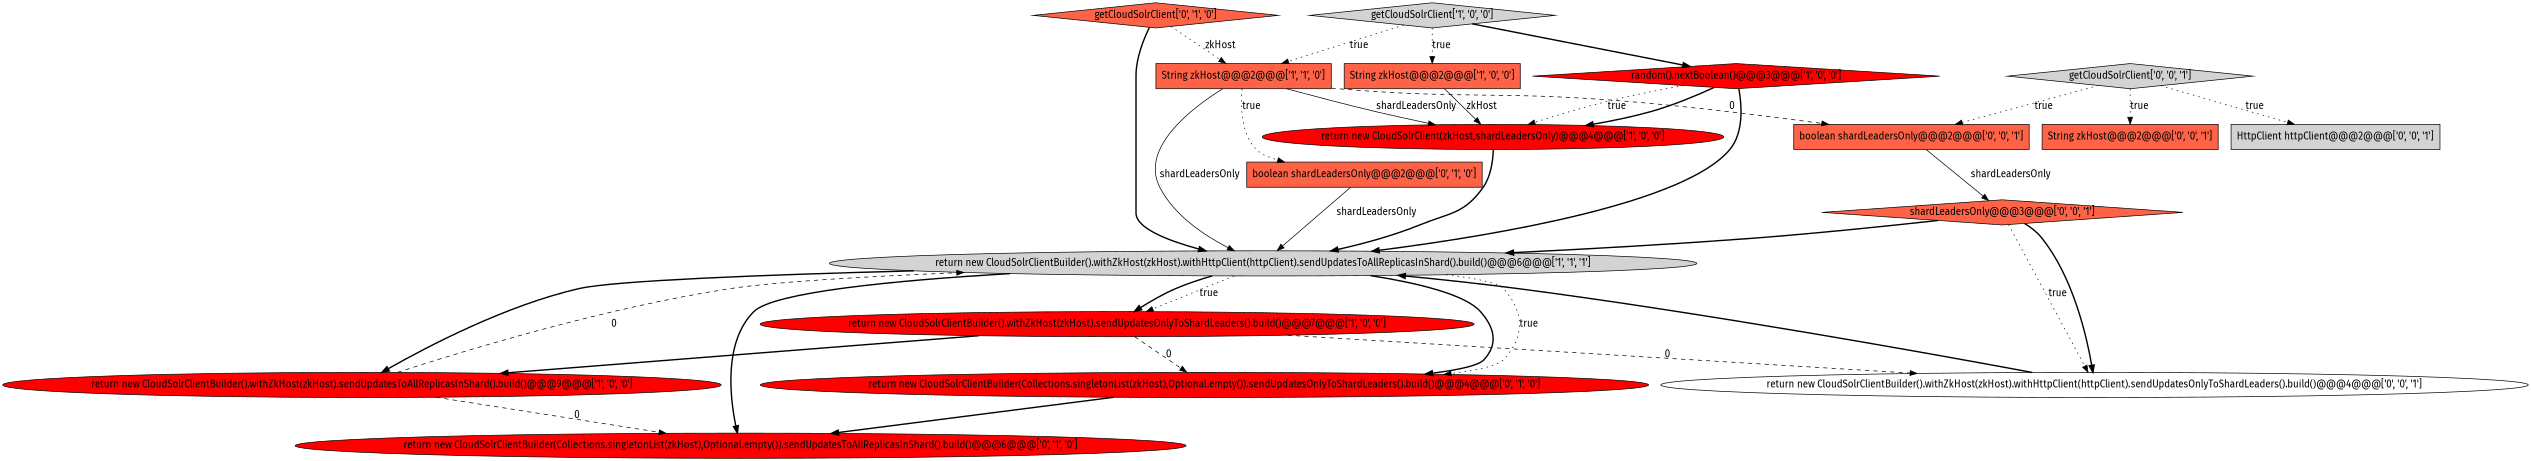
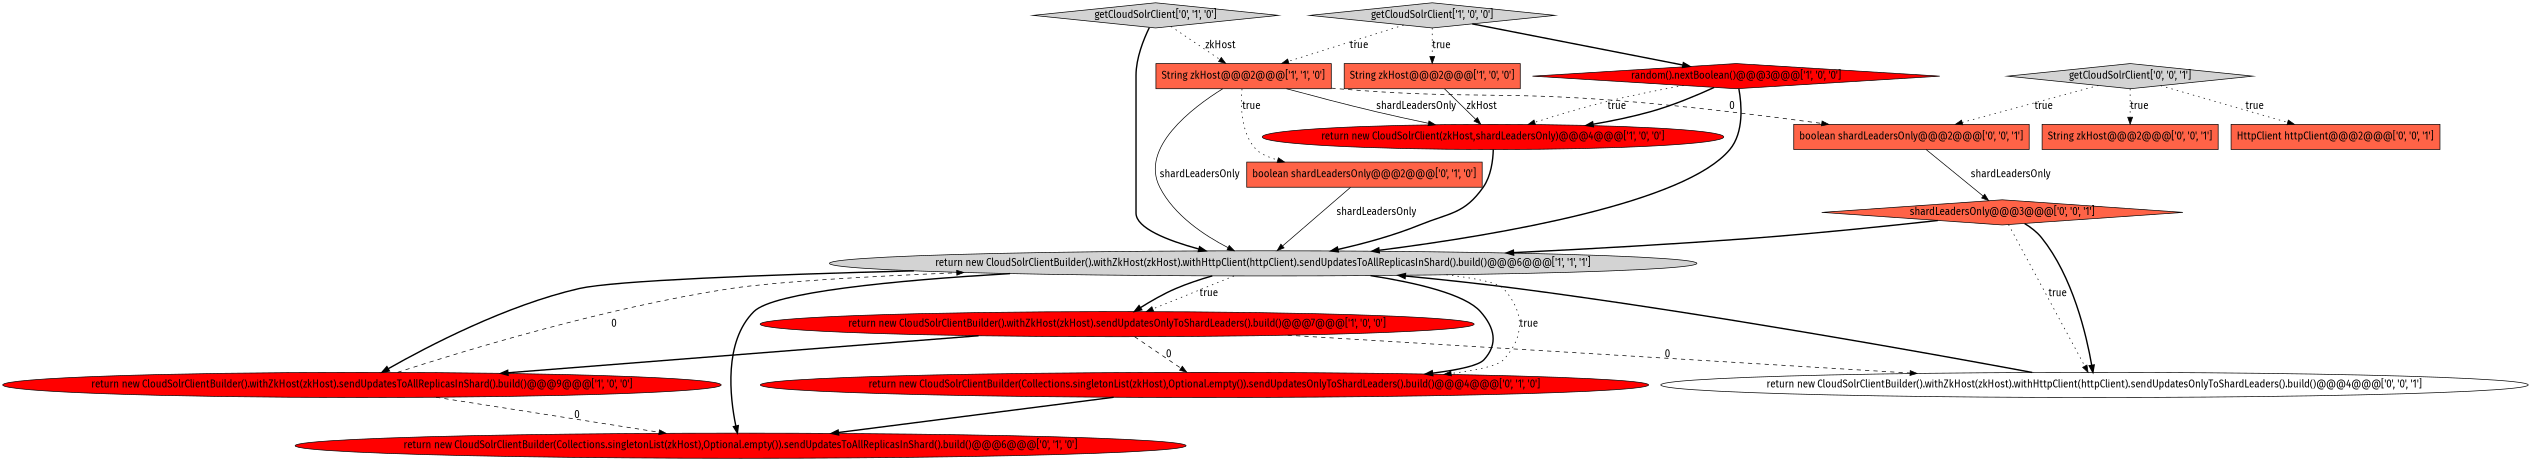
(1156, 15) -> (1156, 15)
(2336, 137) -> (2336, 137)
